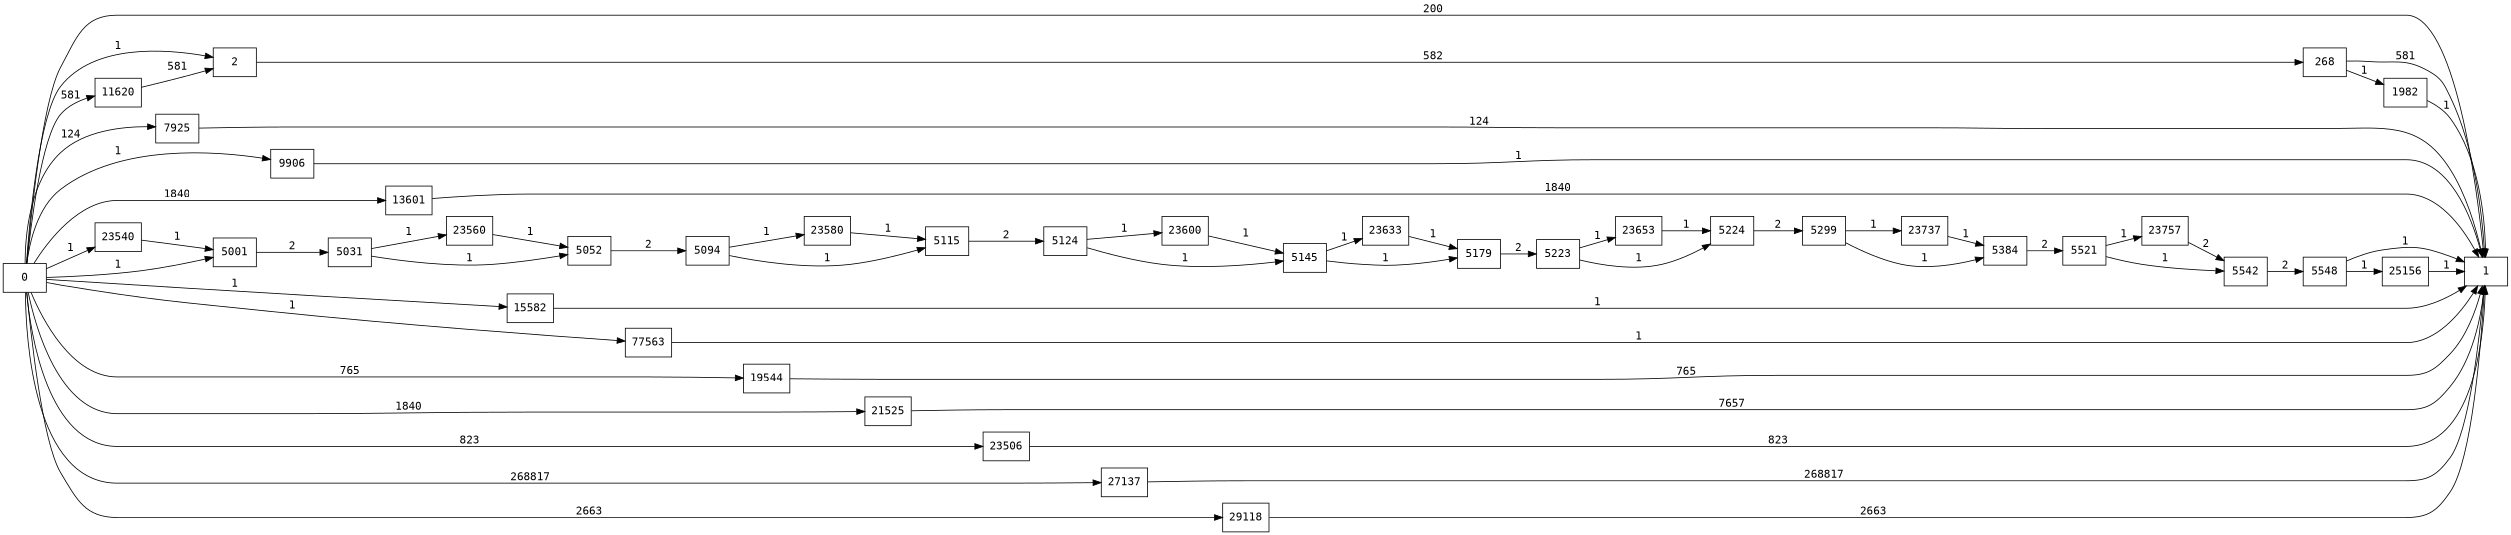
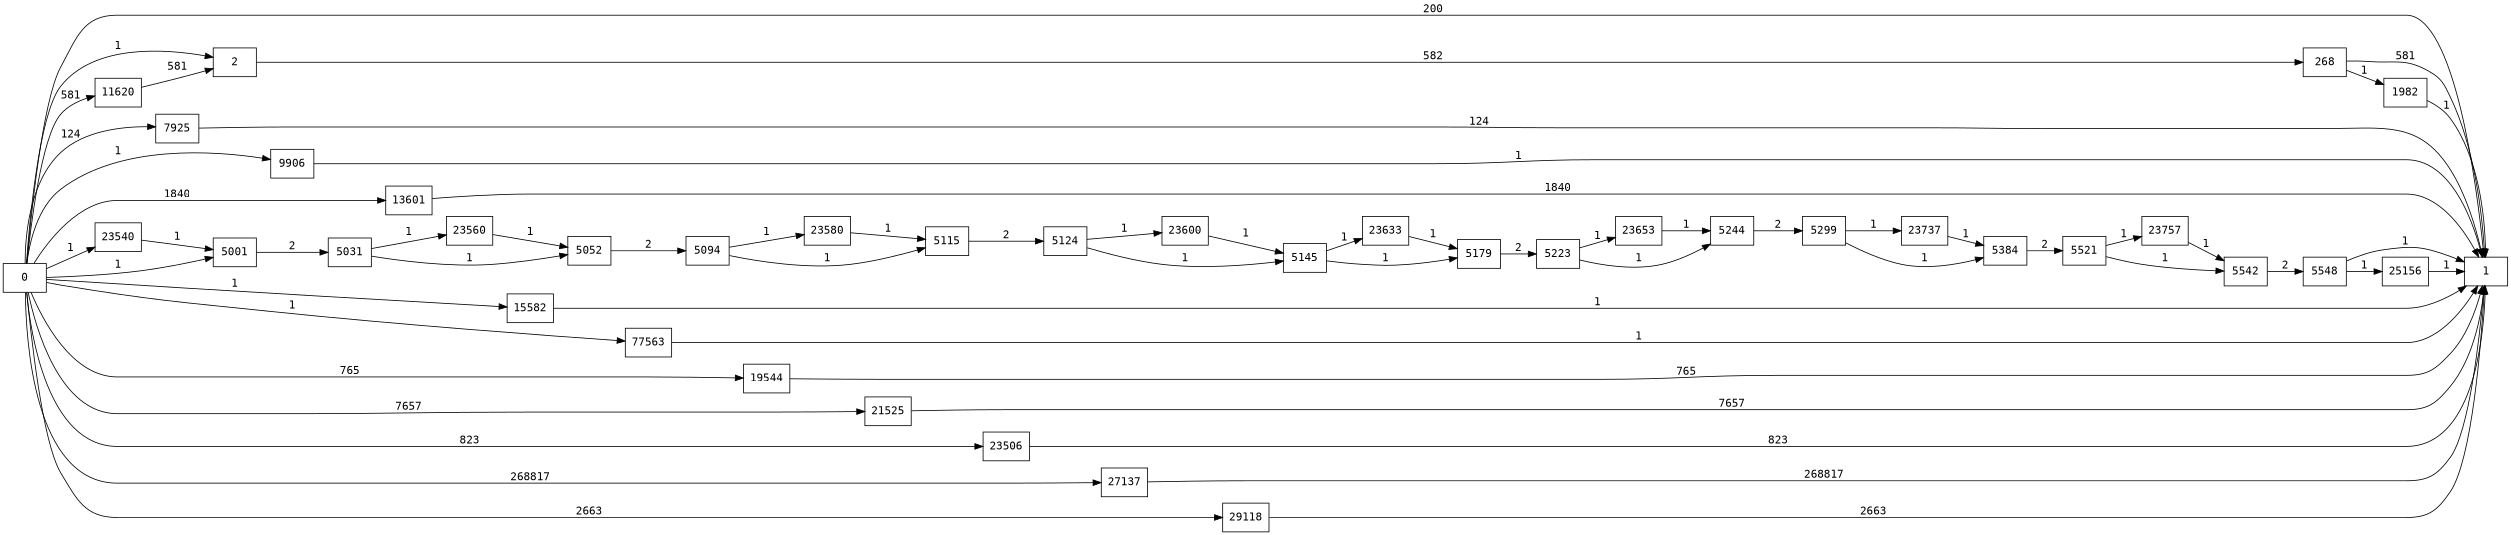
(1732, 231) -> (1732, 231)
(2206, 244) -> (2206, 244)
(409, 407) -> (409, 407)
